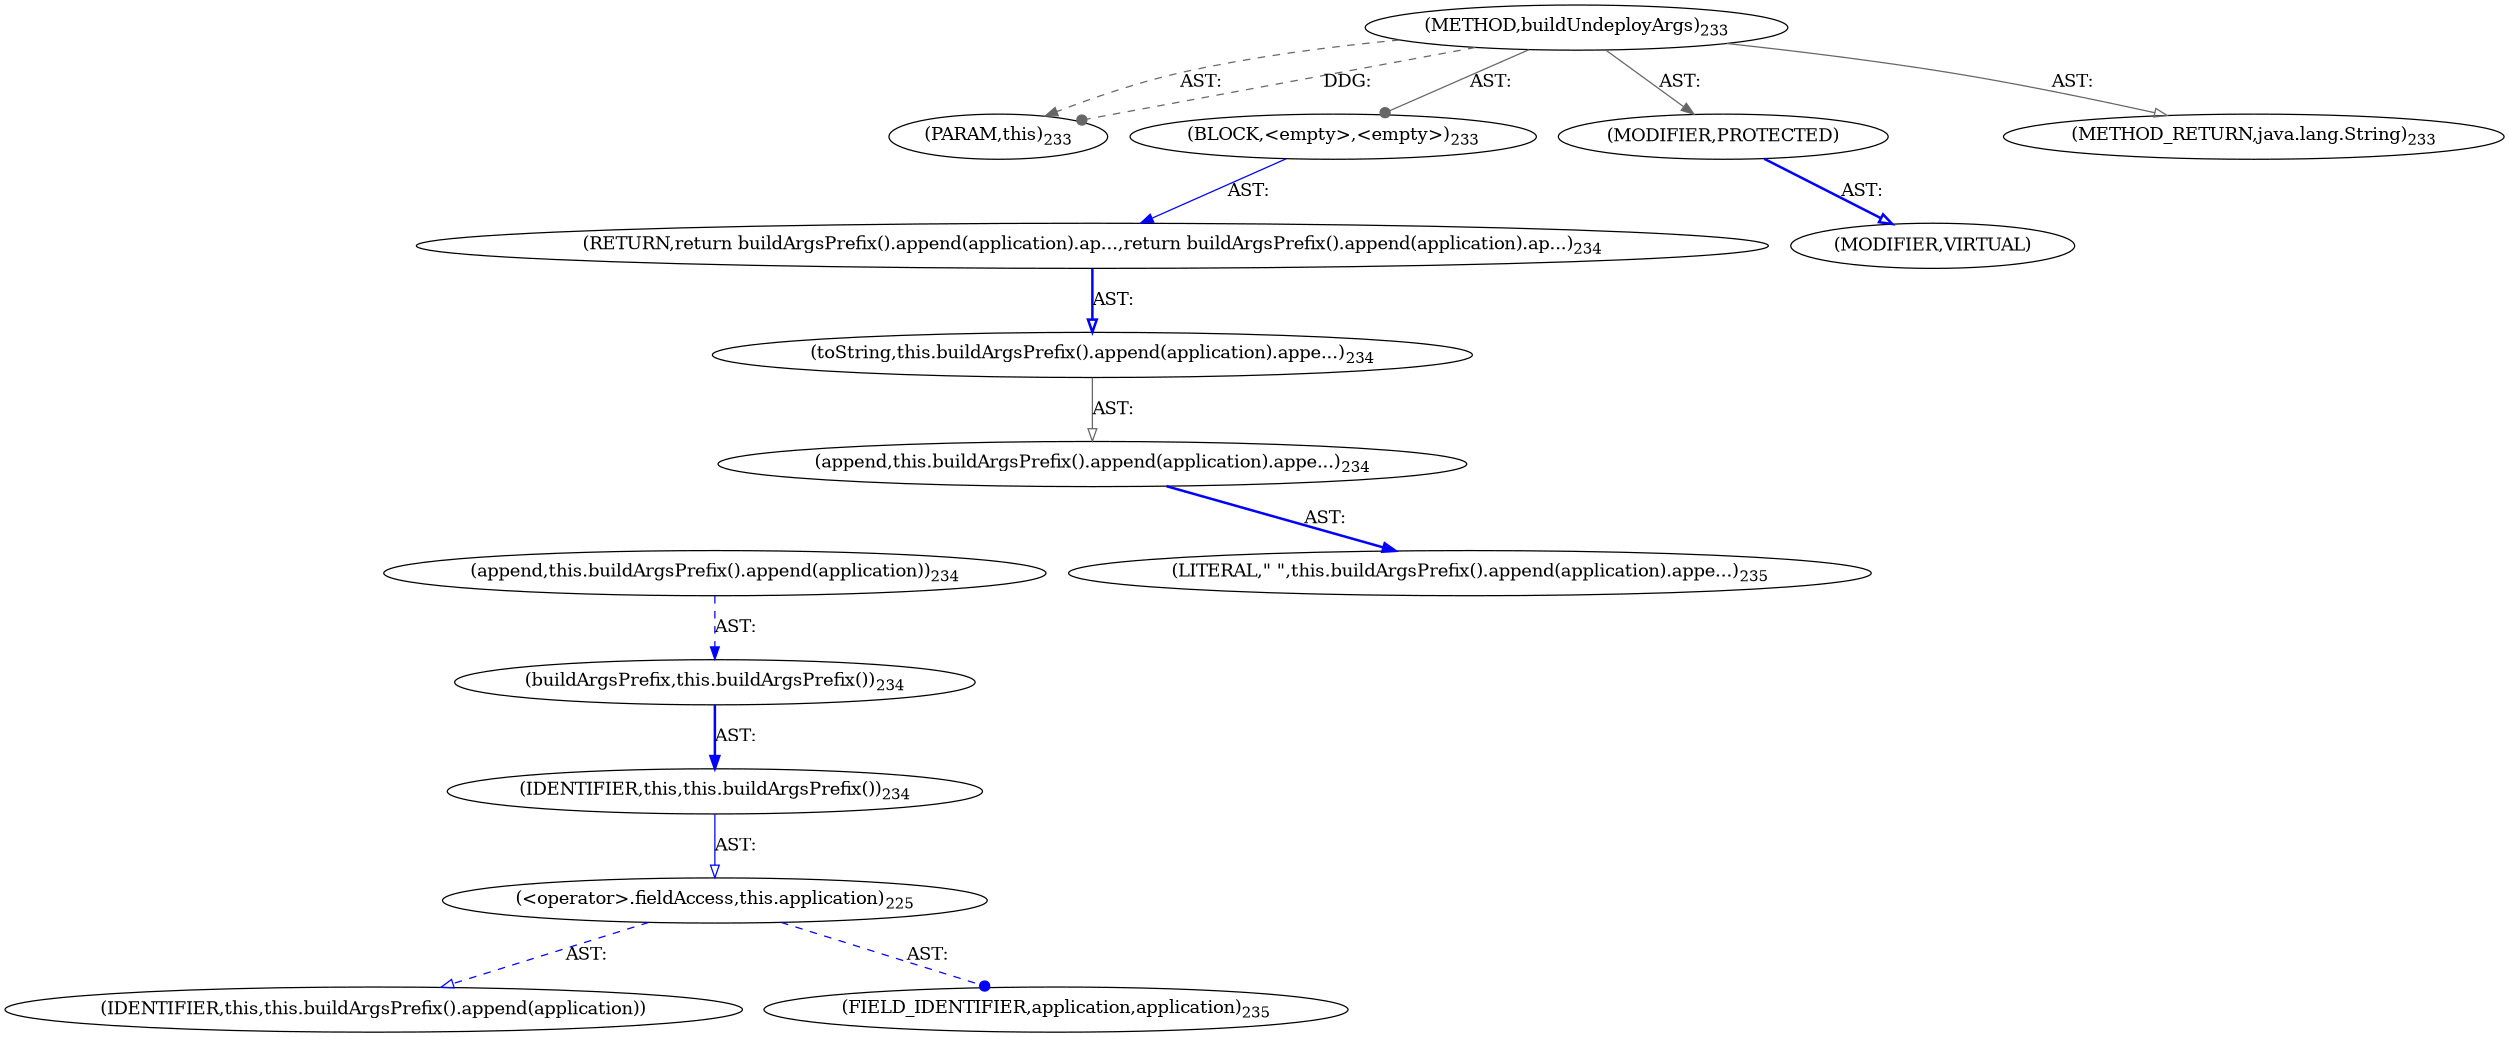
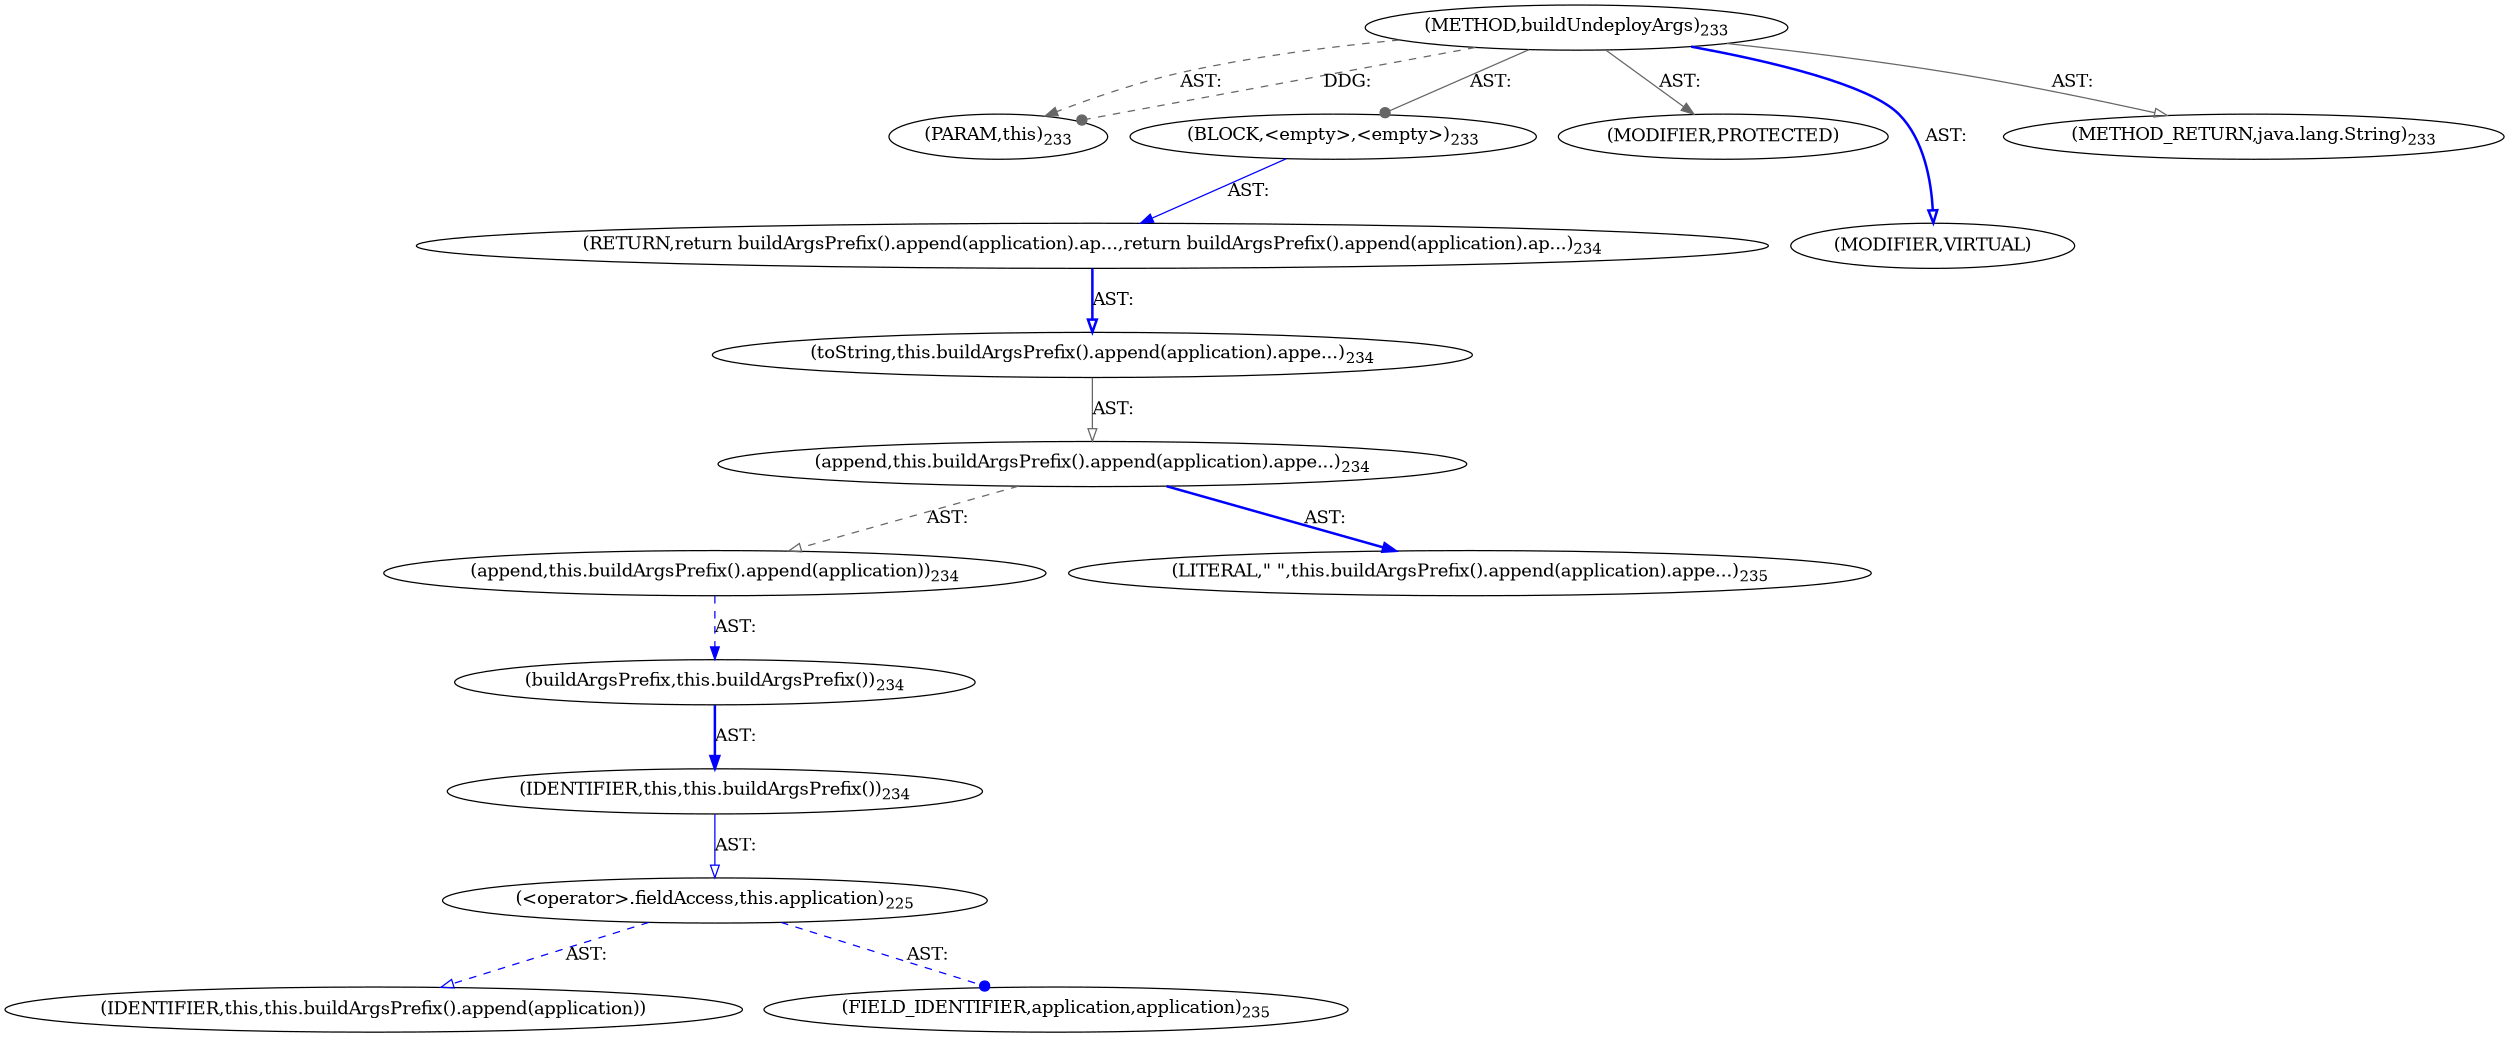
(1823, 189) -> (1848, 86)
none -> (910, 517)
